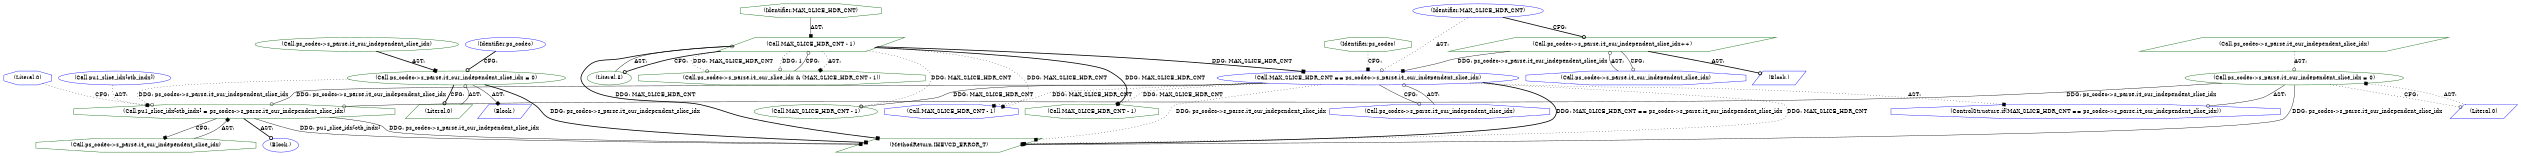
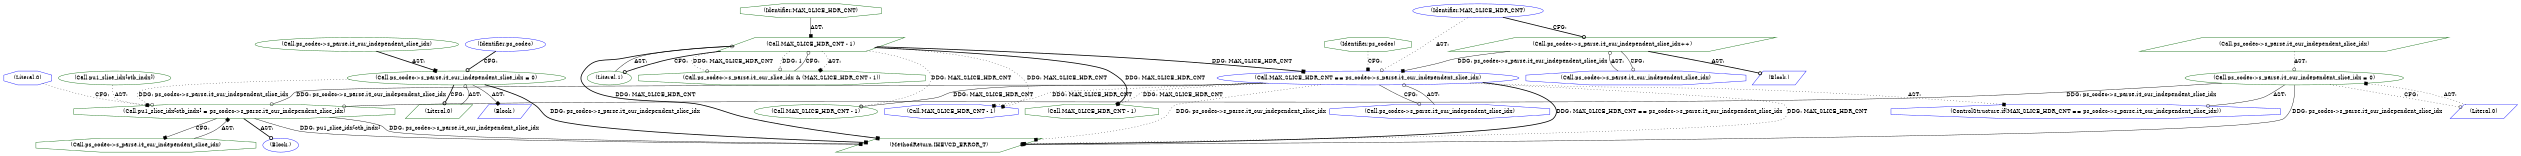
(115, 78) -> (115, 78)
(609, 78) -> (609, 78)
